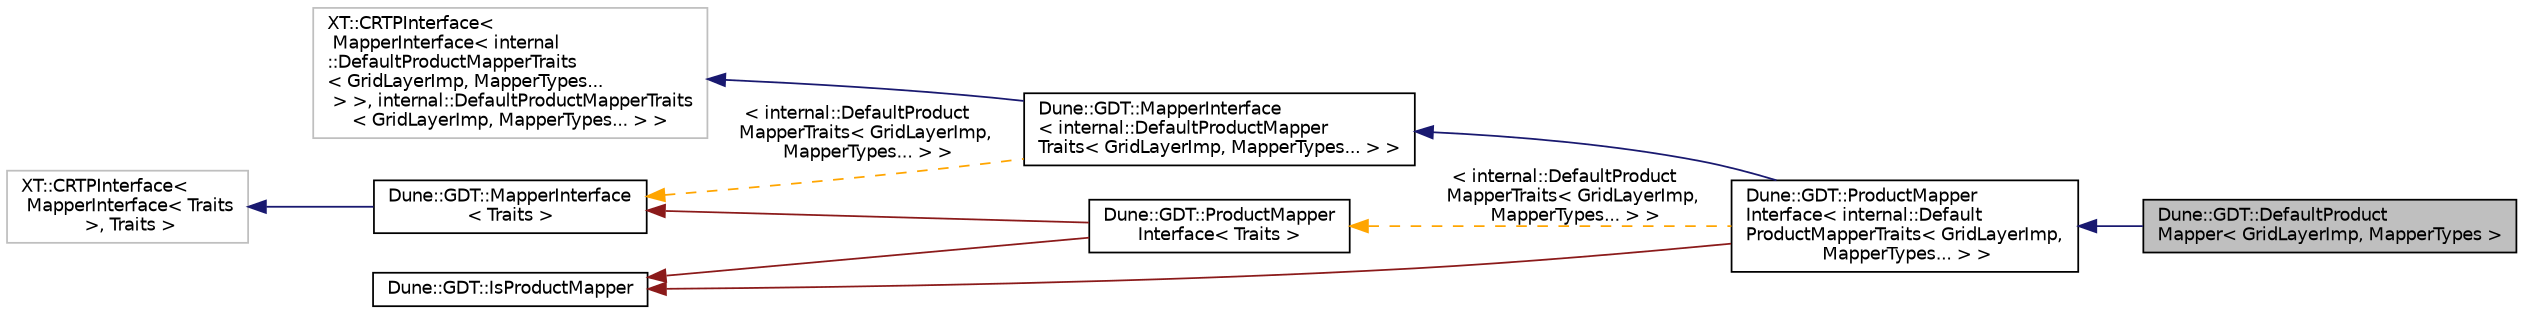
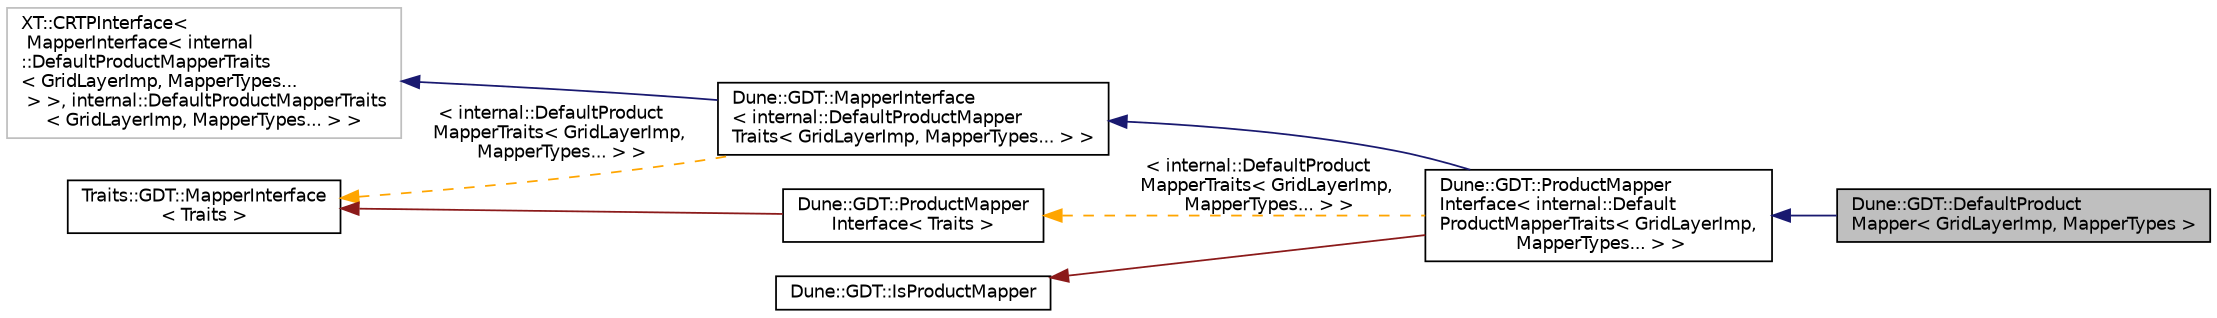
(128, 207) -> none
(510, 207) -> (204, 207)
(878, 257) -> none
